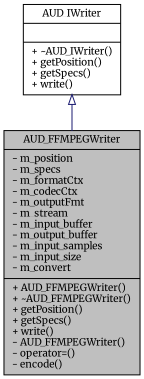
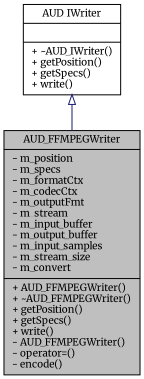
(47, 257) -> (51, 257)
